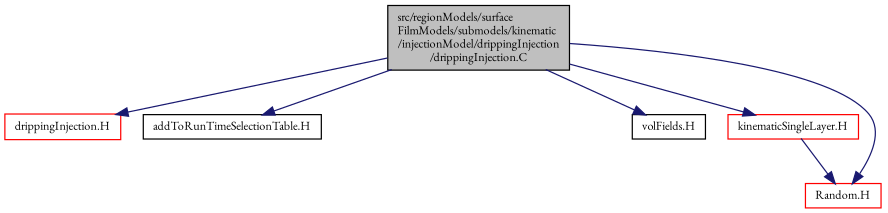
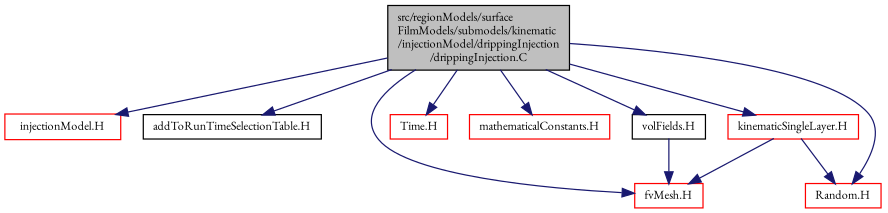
(63, 127) -> (63, 127)
none -> (419, 127)
none -> (540, 127)
none -> (669, 196)
